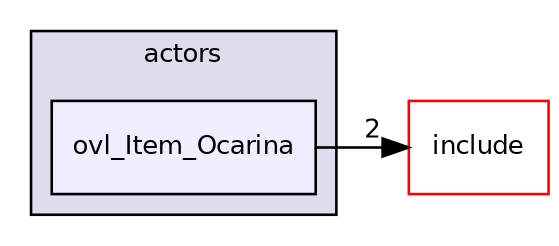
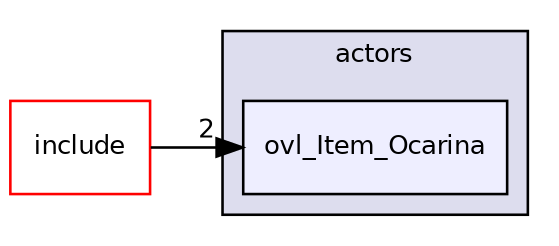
(352, 147) -> (184, 147)
